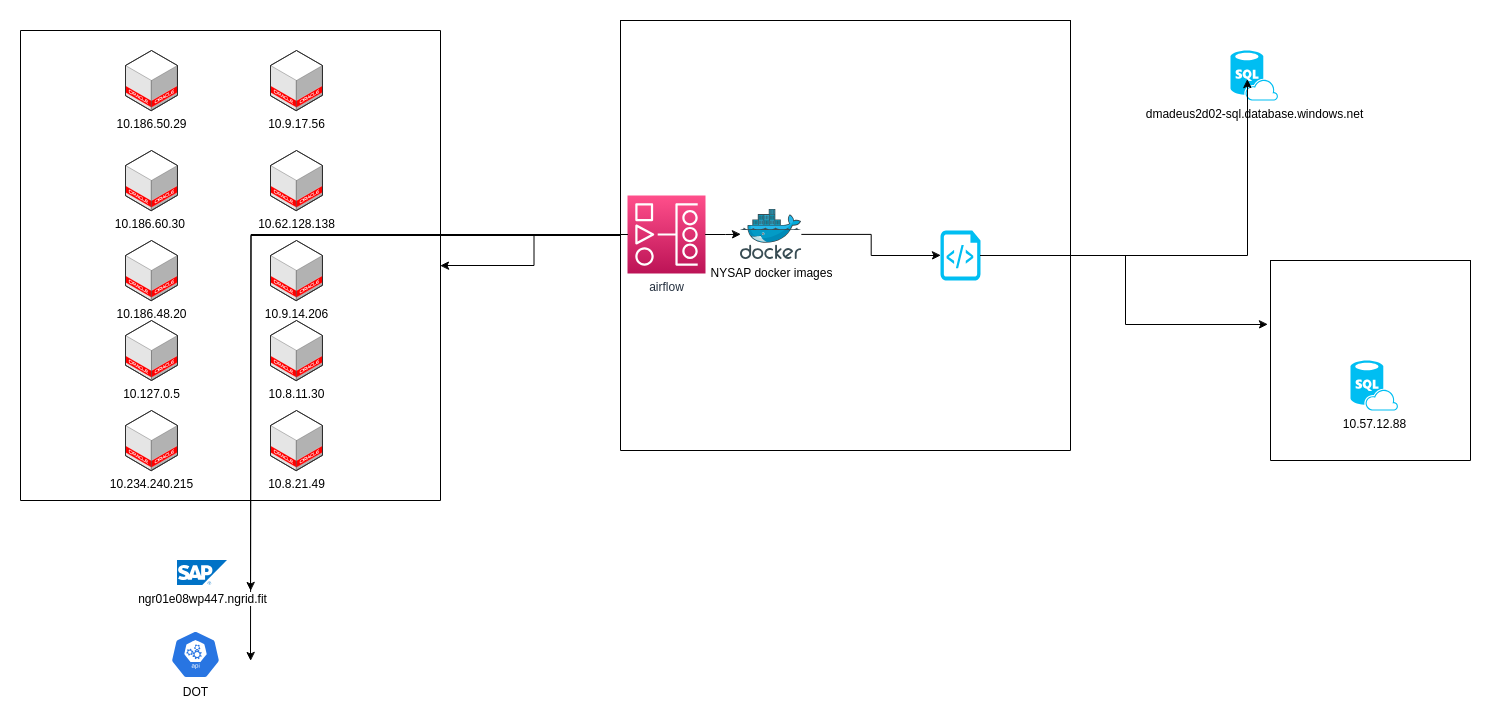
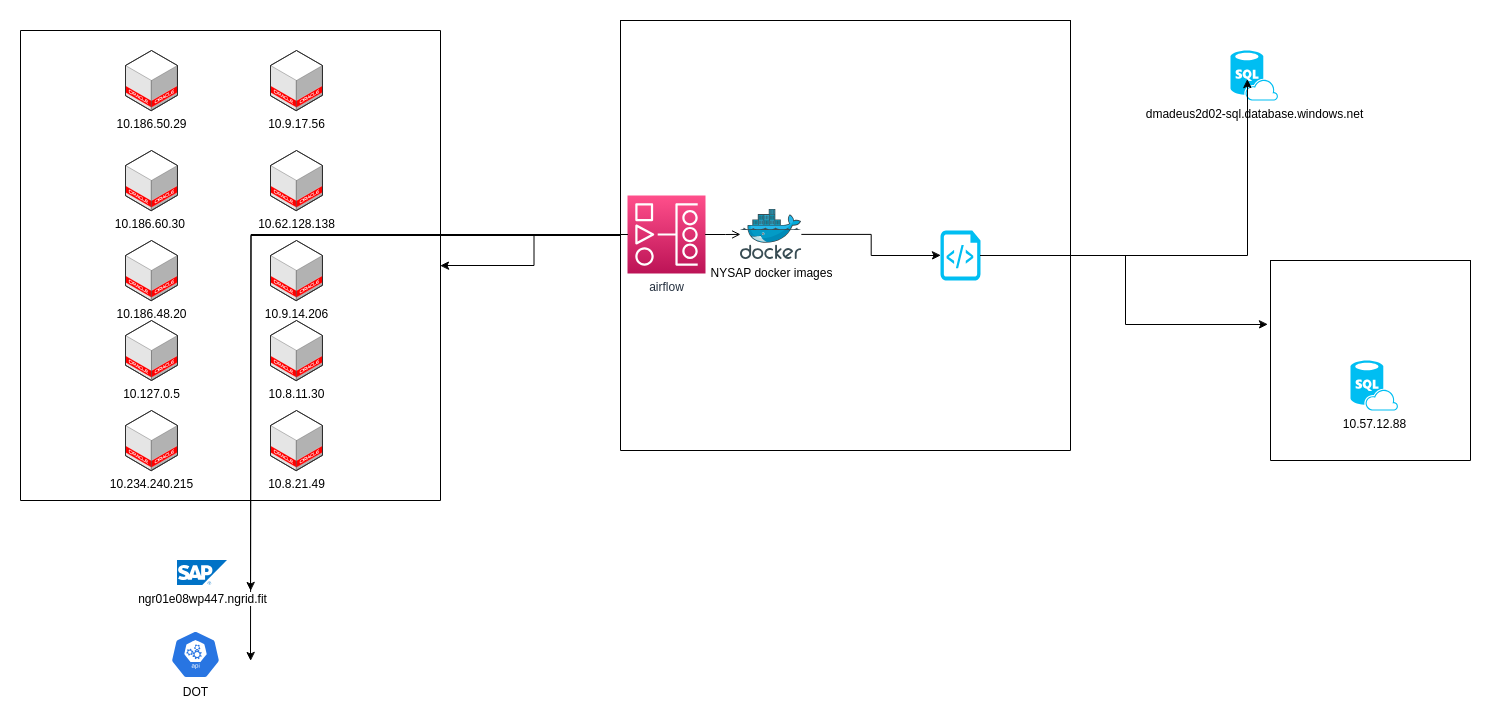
(732, 234) -> (734, 234)
